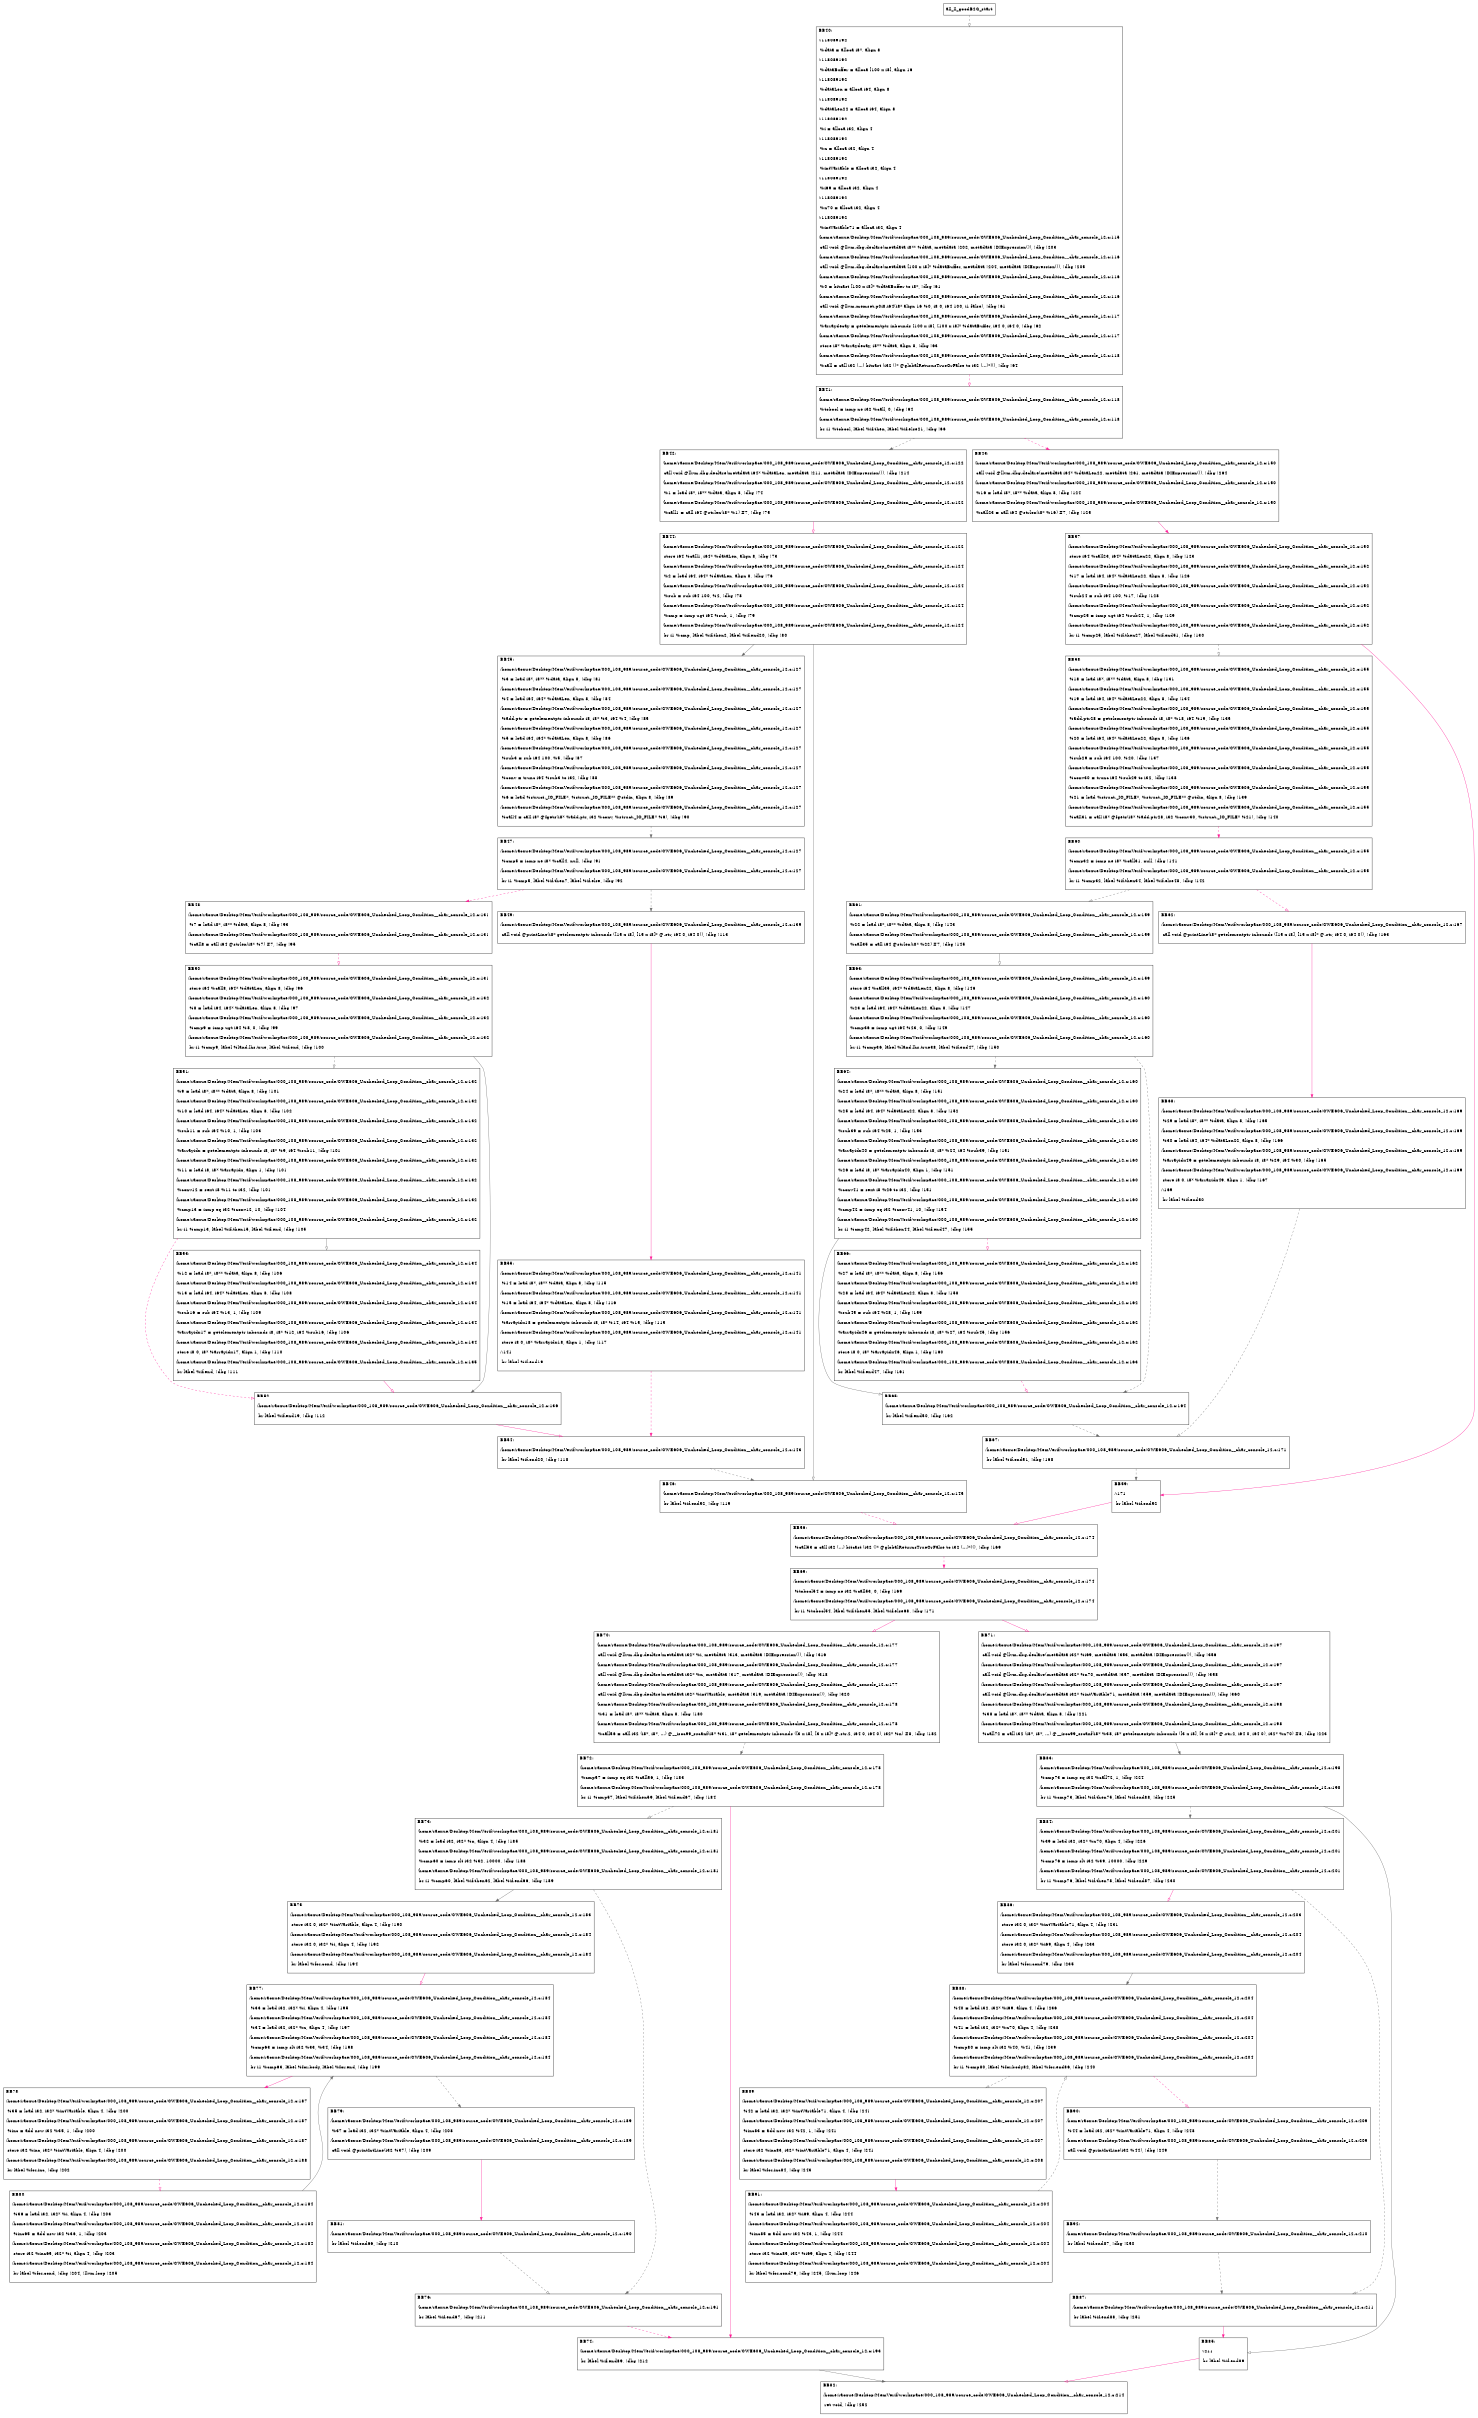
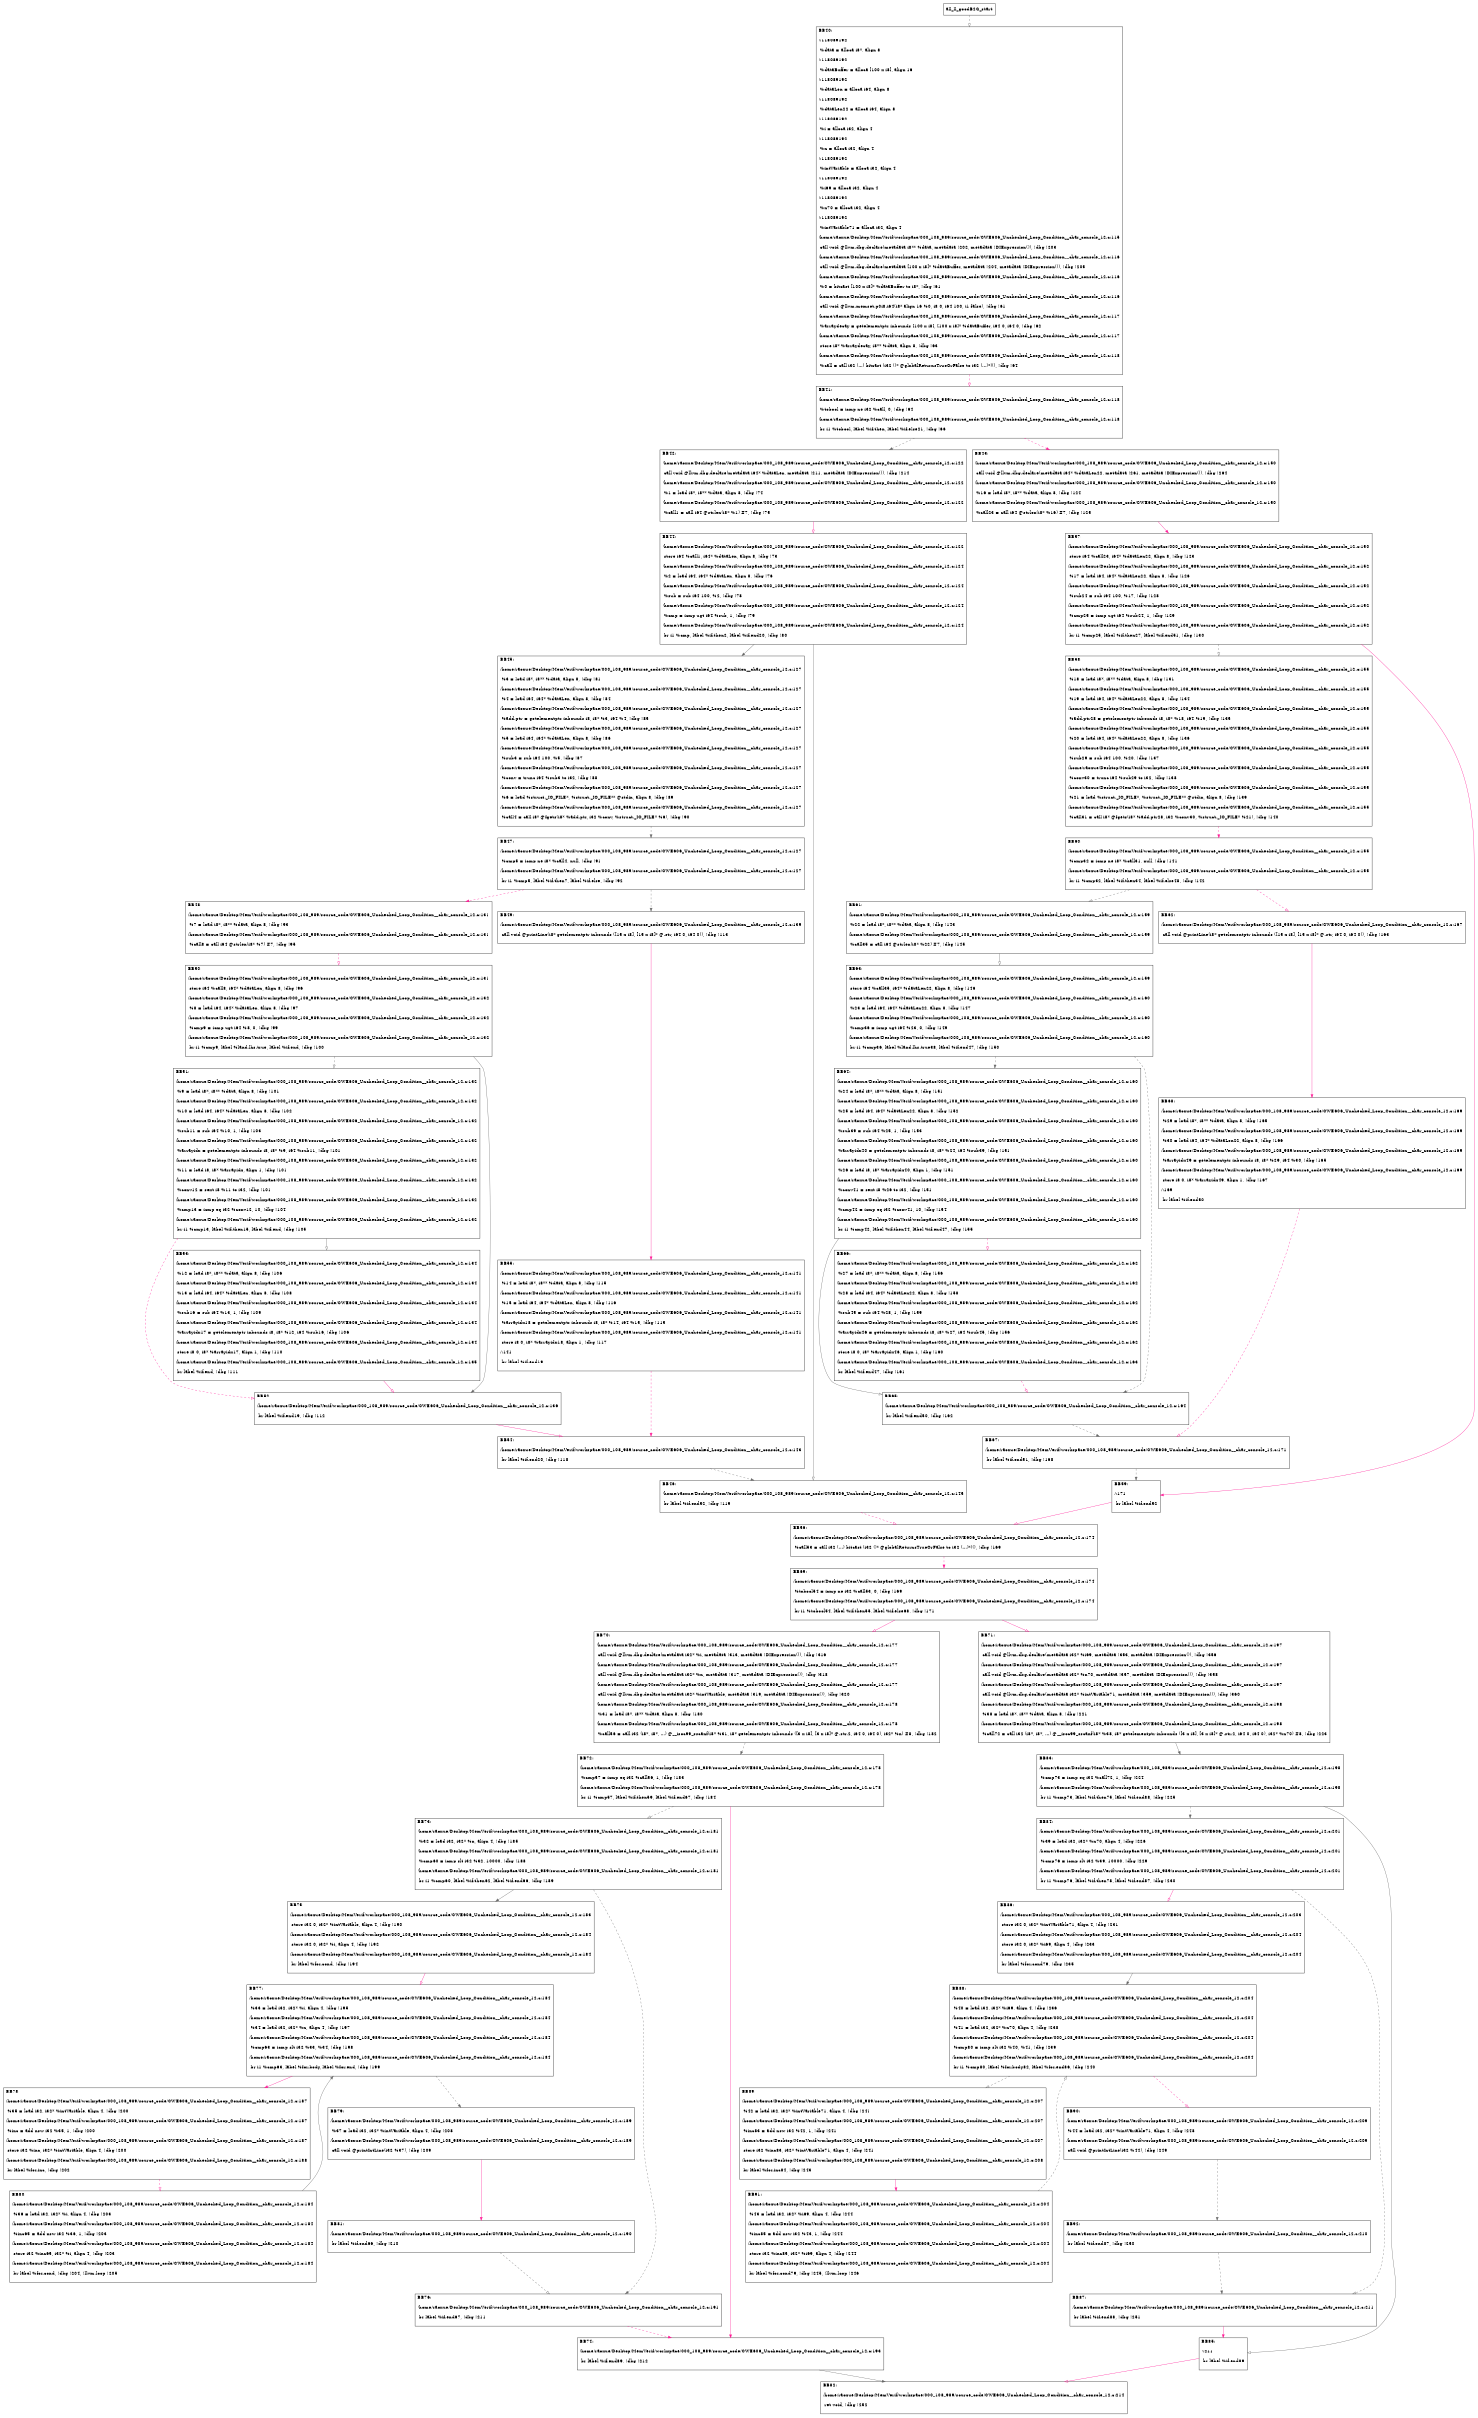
(1255, 1330) -> (1255, 1330)
